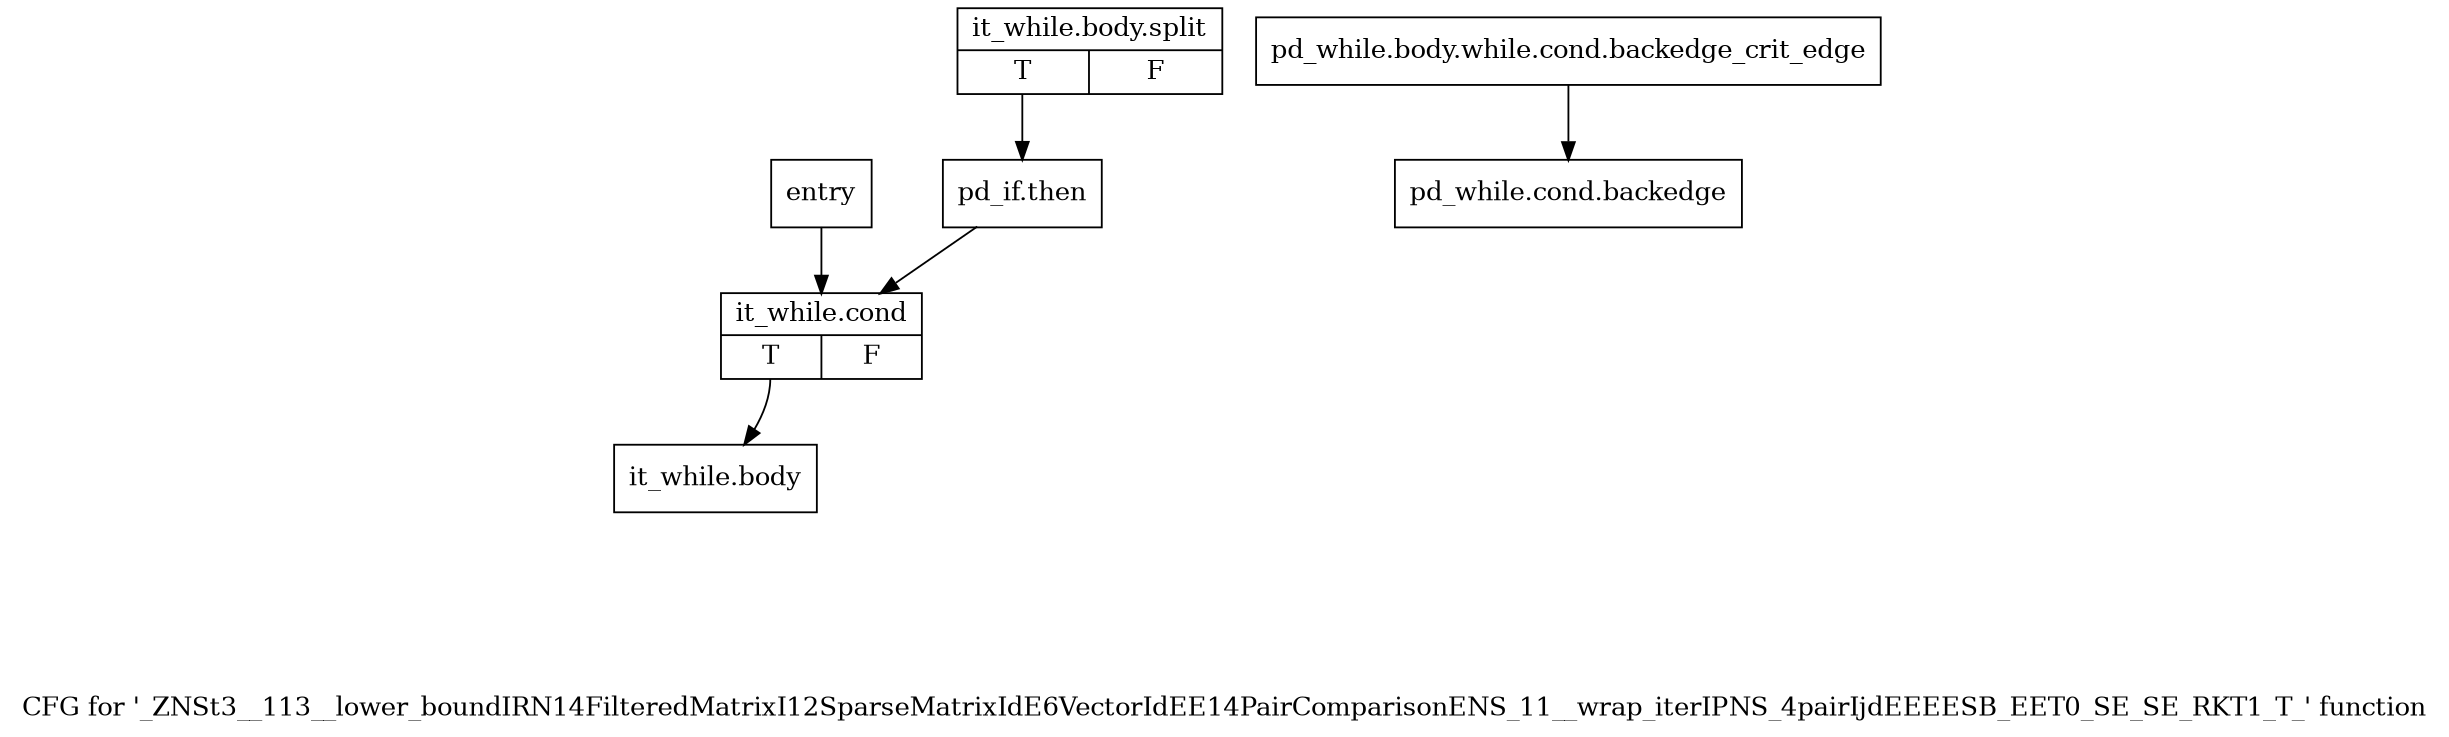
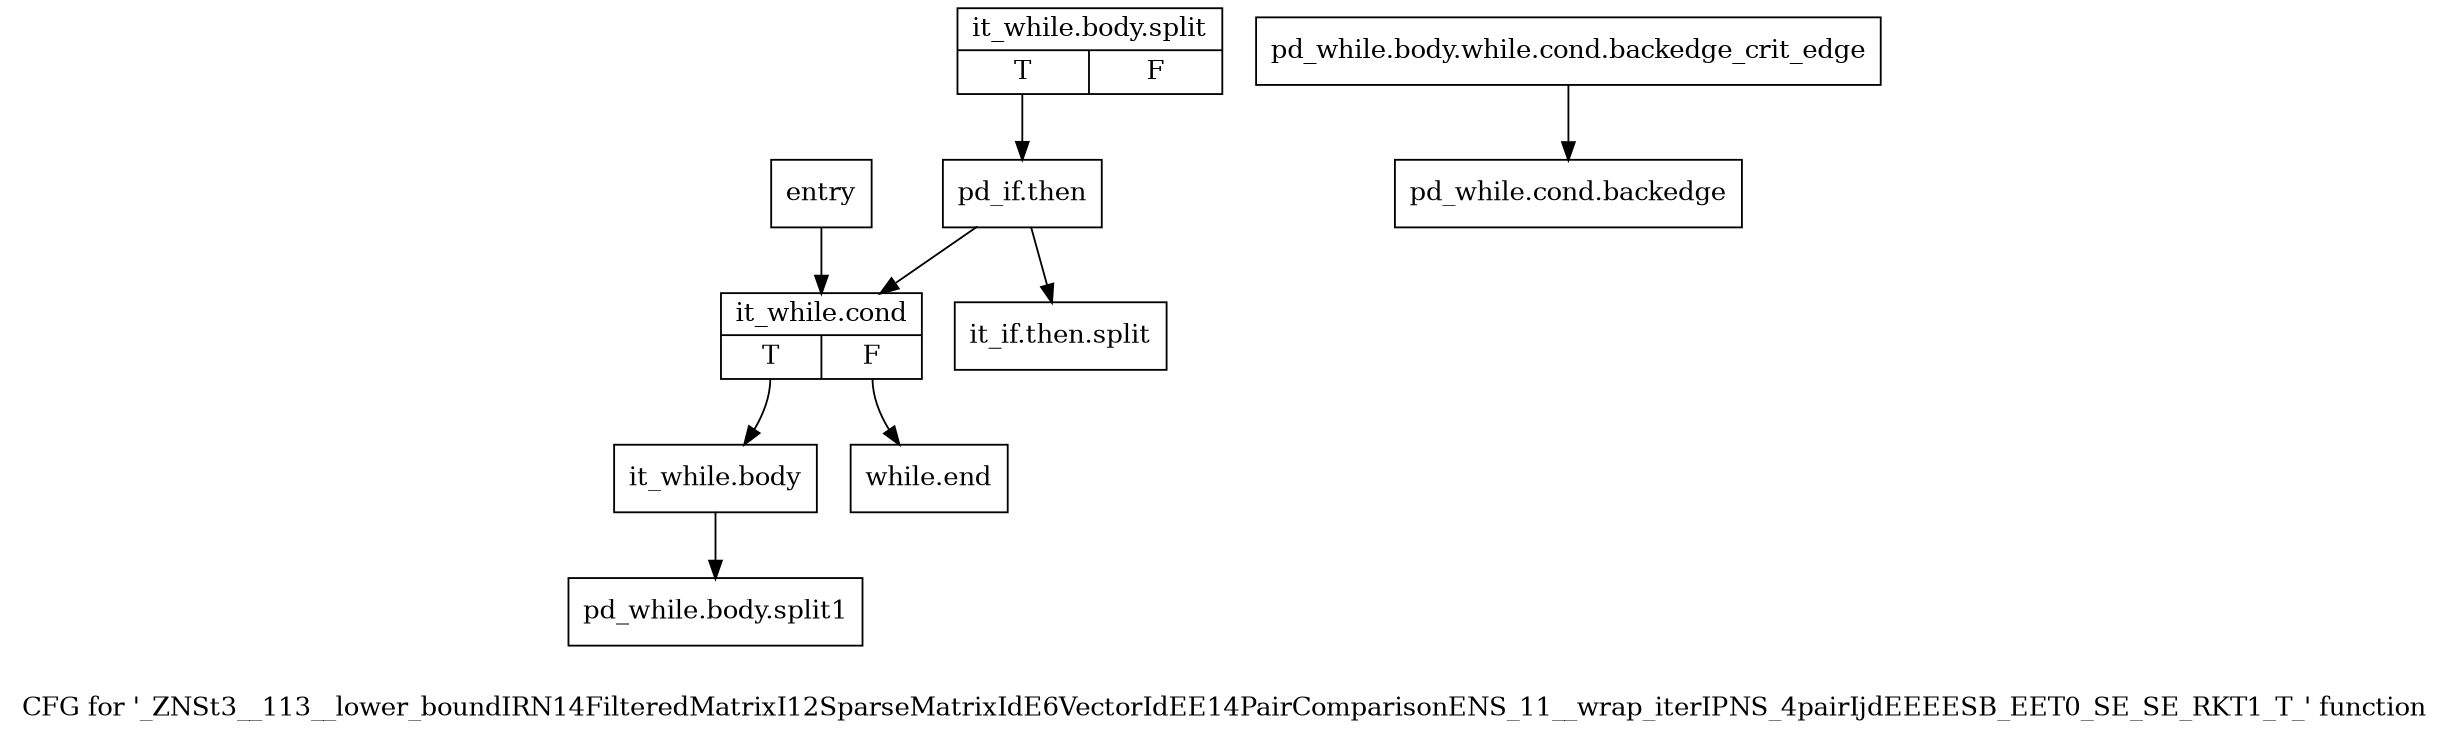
none -> (1061, 336)
none -> (929, 479)
none -> (715, 612)
